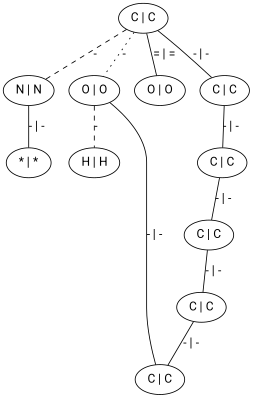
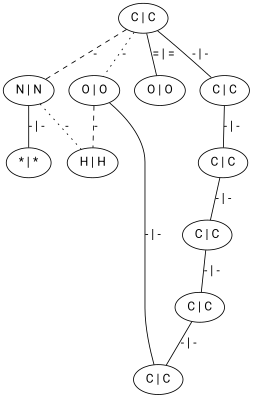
none -> (61, 127)
